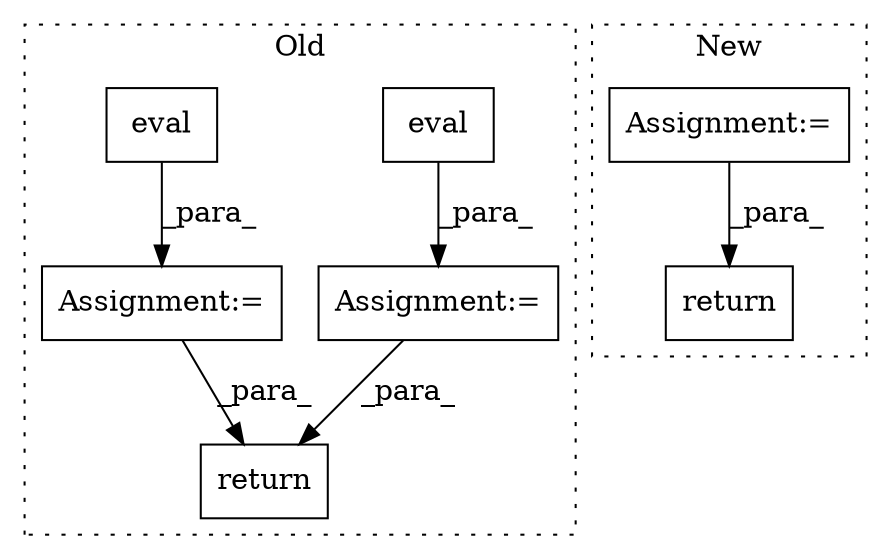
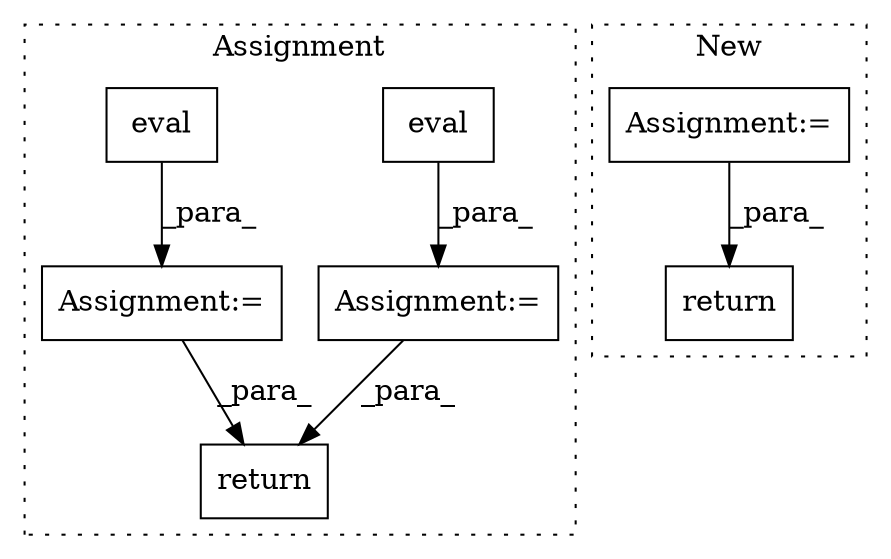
(300, 48) -> (300, 48)
